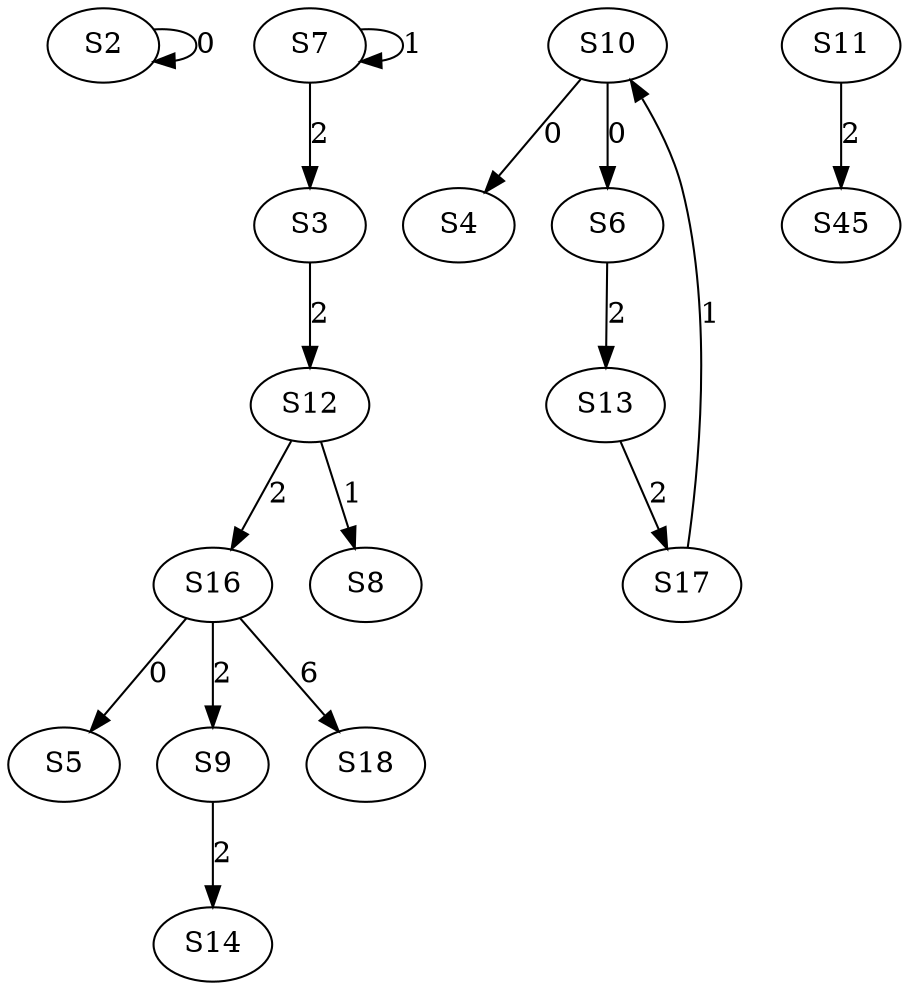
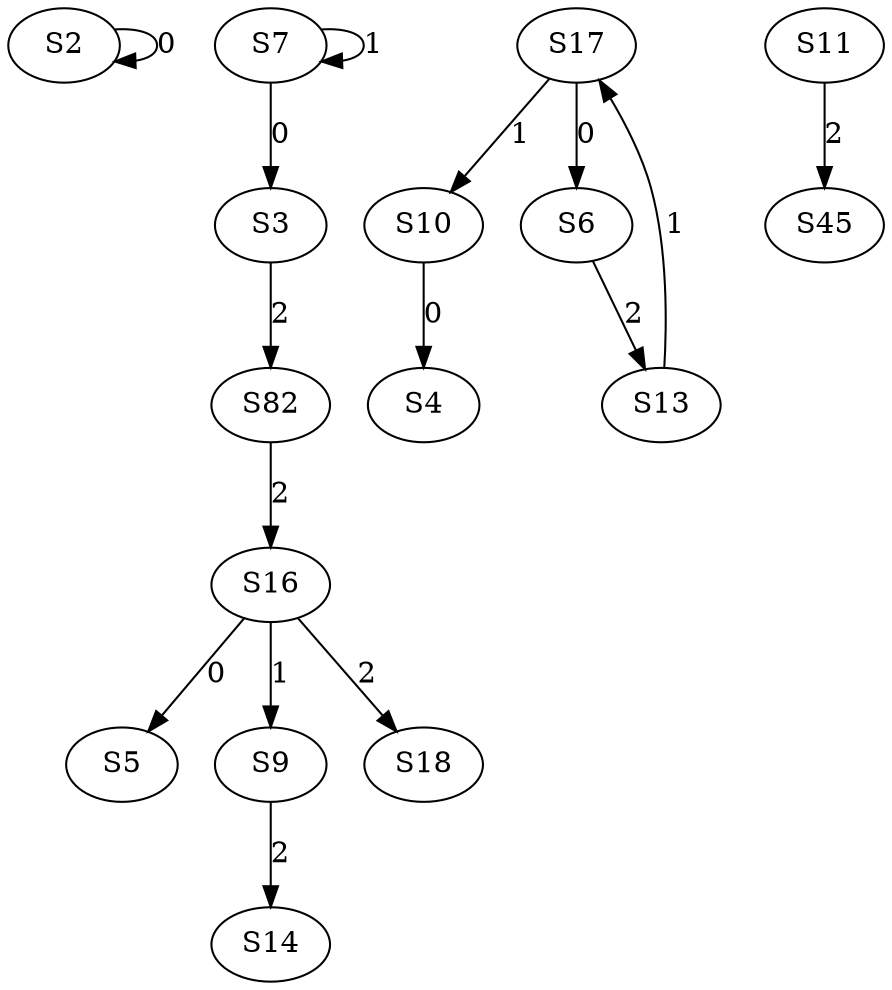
(608, 125) -> (577, 125)
(320, 135) -> (281, 135)
(310, 405) -> (271, 405)
(659, 495) -> (676, 225)
(366, 585) -> none
(223, 675) -> (281, 675)
(310, 675) -> (368, 675)
